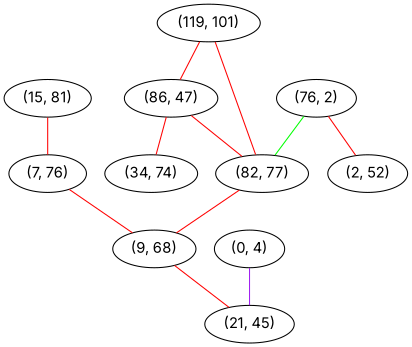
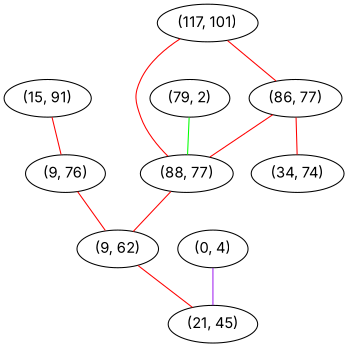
(209, 23) -> (208, 23)
(48, 98) -> (48, 98)
(171, 98) -> (296, 98)
(316, 98) -> (190, 98)
(48, 174) -> (65, 174)
(262, 174) -> (187, 174)
(368, 174) -> none
(154, 249) -> (118, 249)
